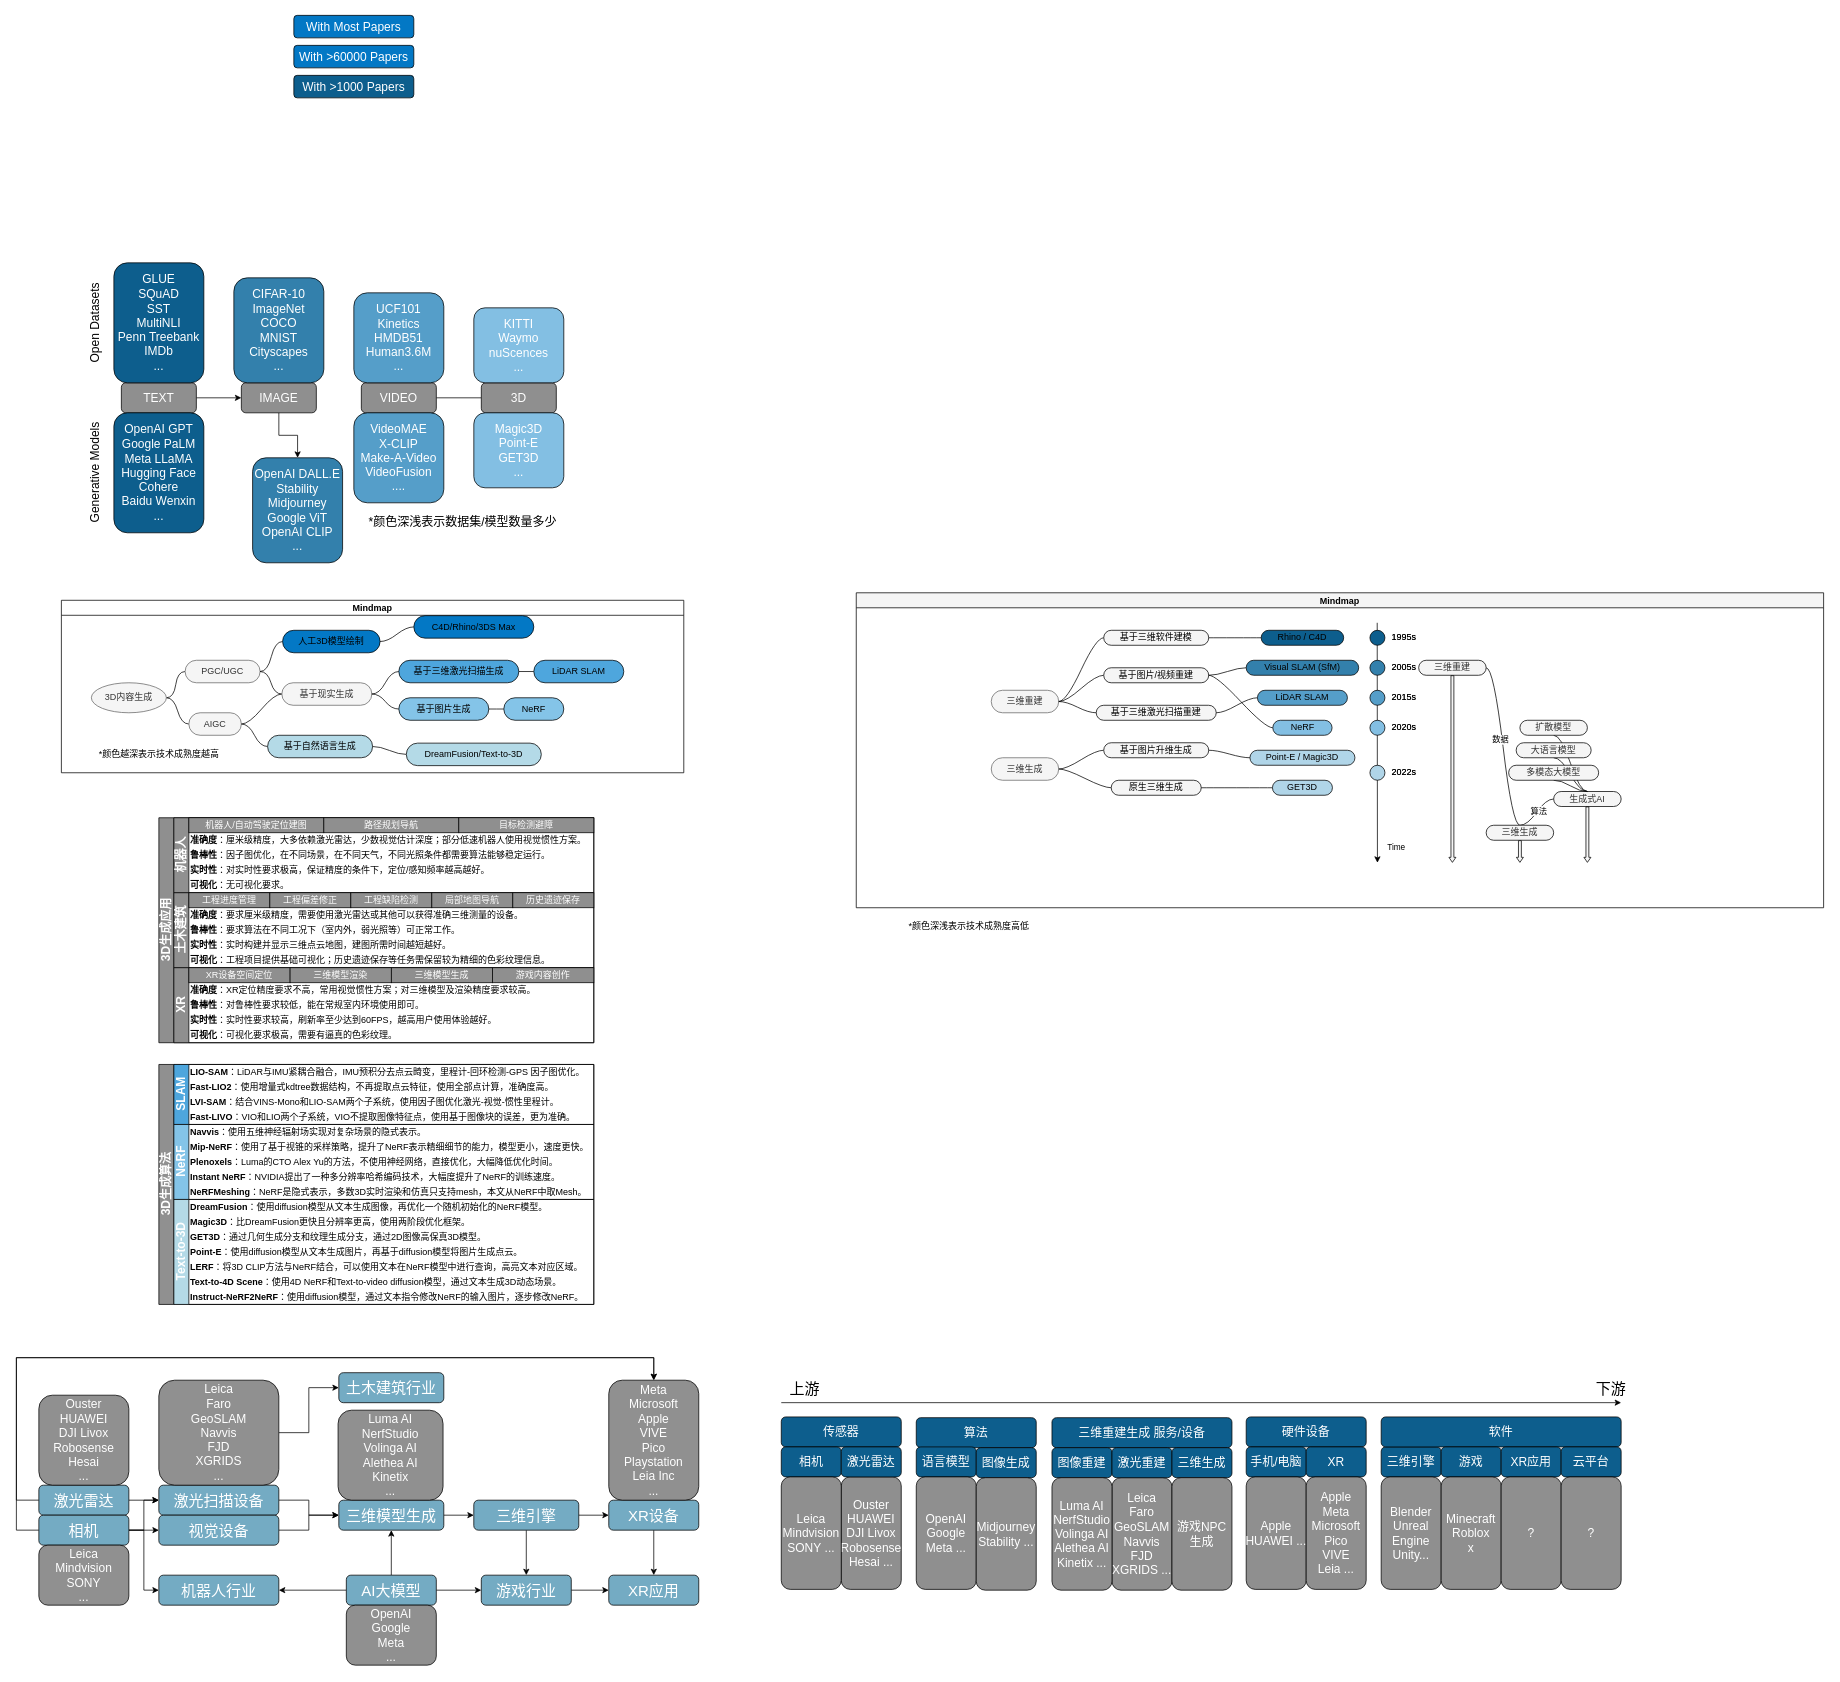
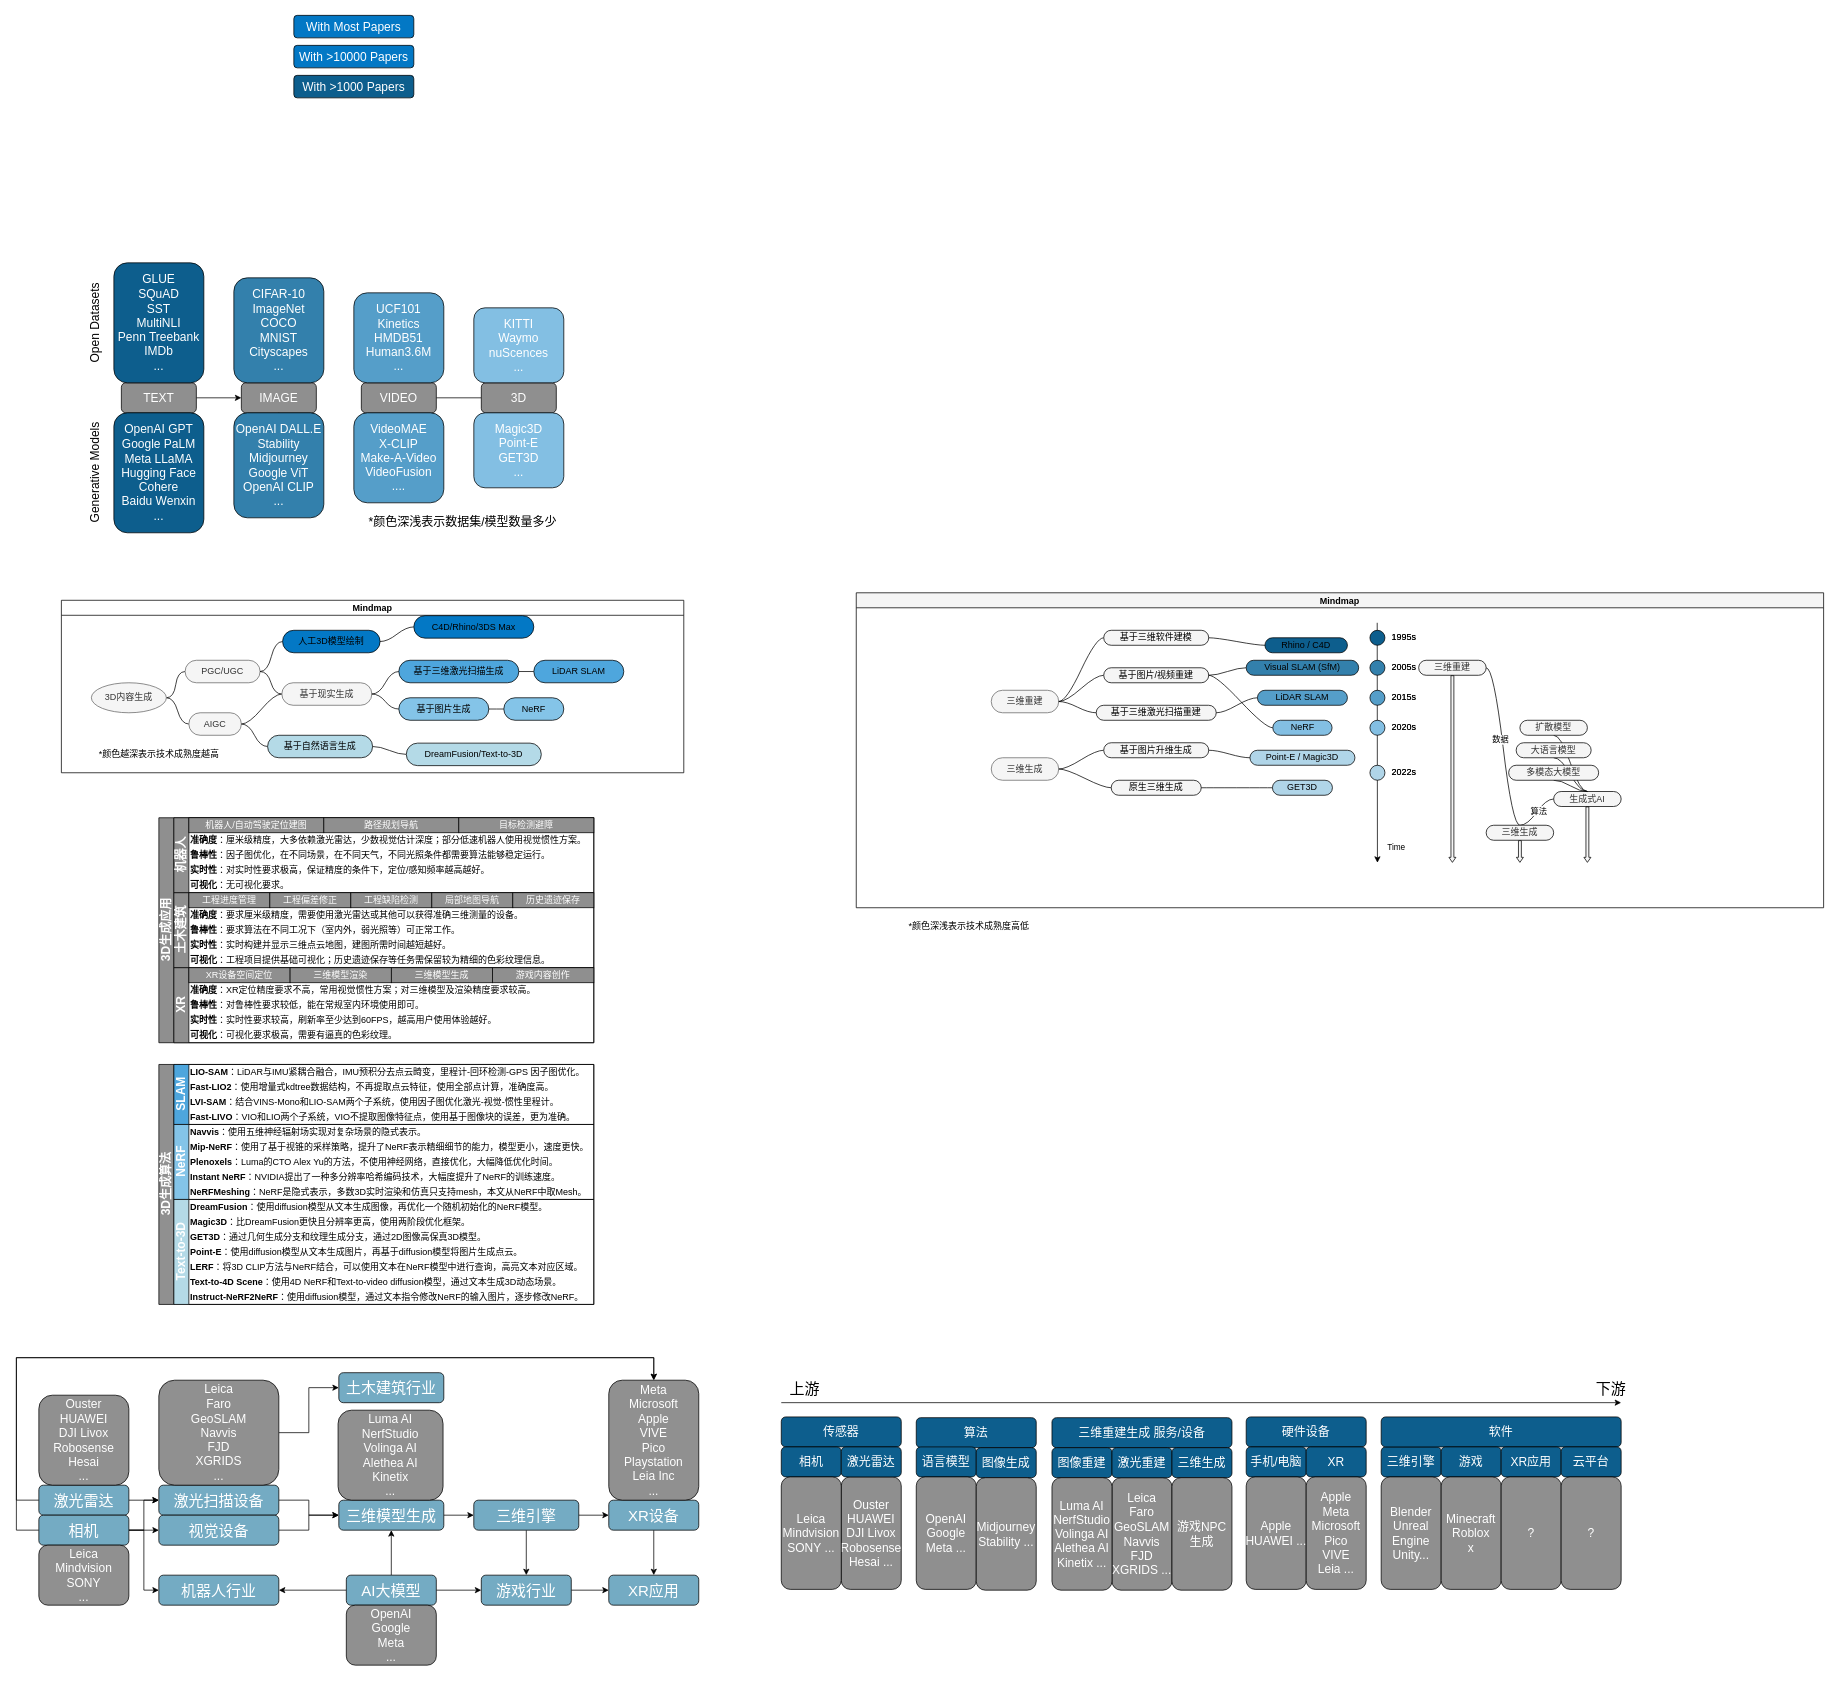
(354, 57) -> (354, 57)
(297, 510) -> (279, 465)
(1302, 638) -> (1306, 645)
